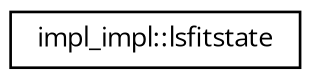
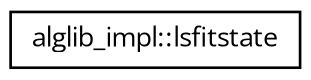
(155, 40) -> (155, 40)
